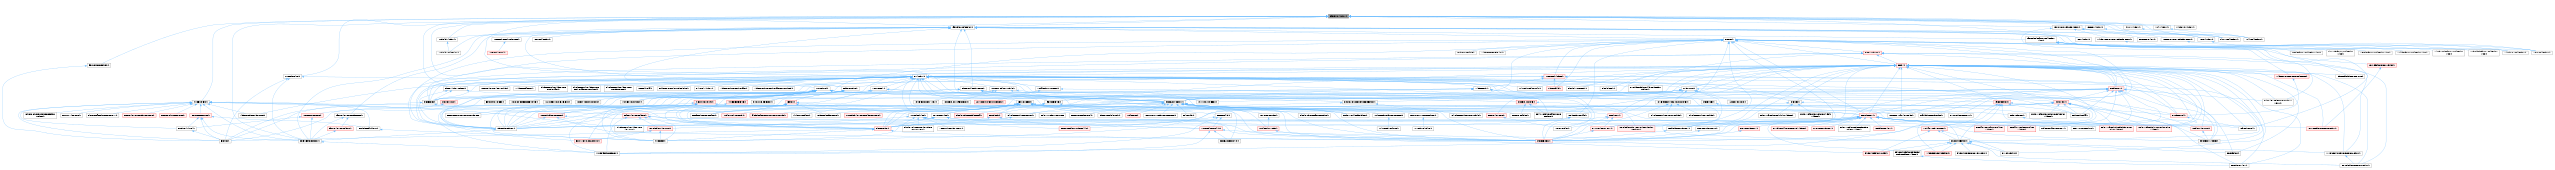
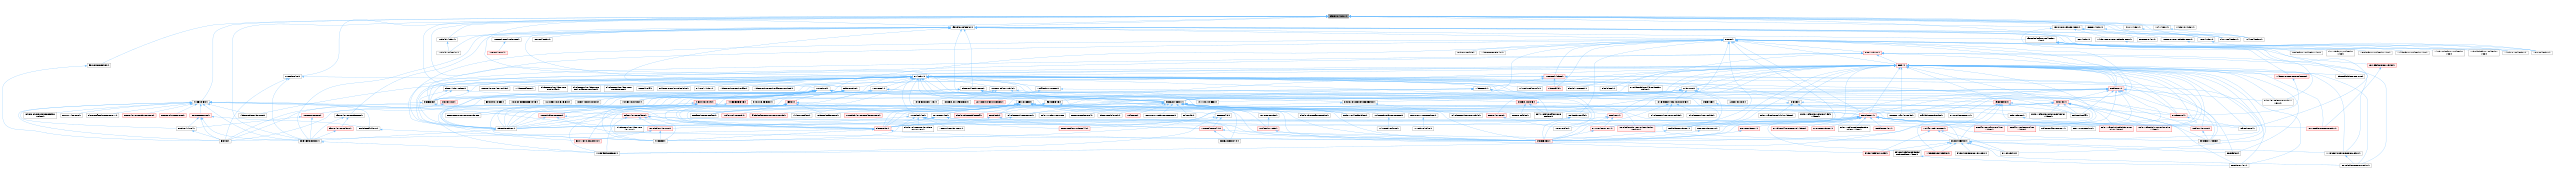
(917, 153) -> none
